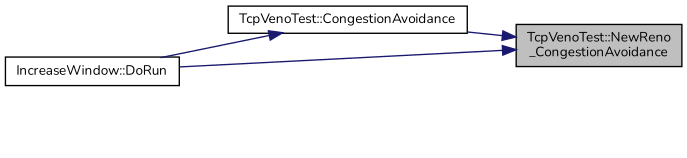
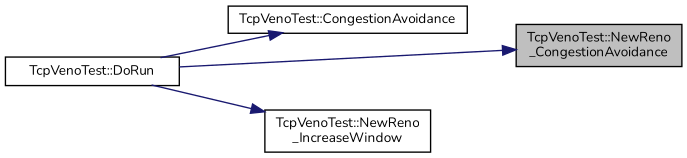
(485, 34) -> none
(92, 71) -> (92, 71)
none -> (348, 131)
